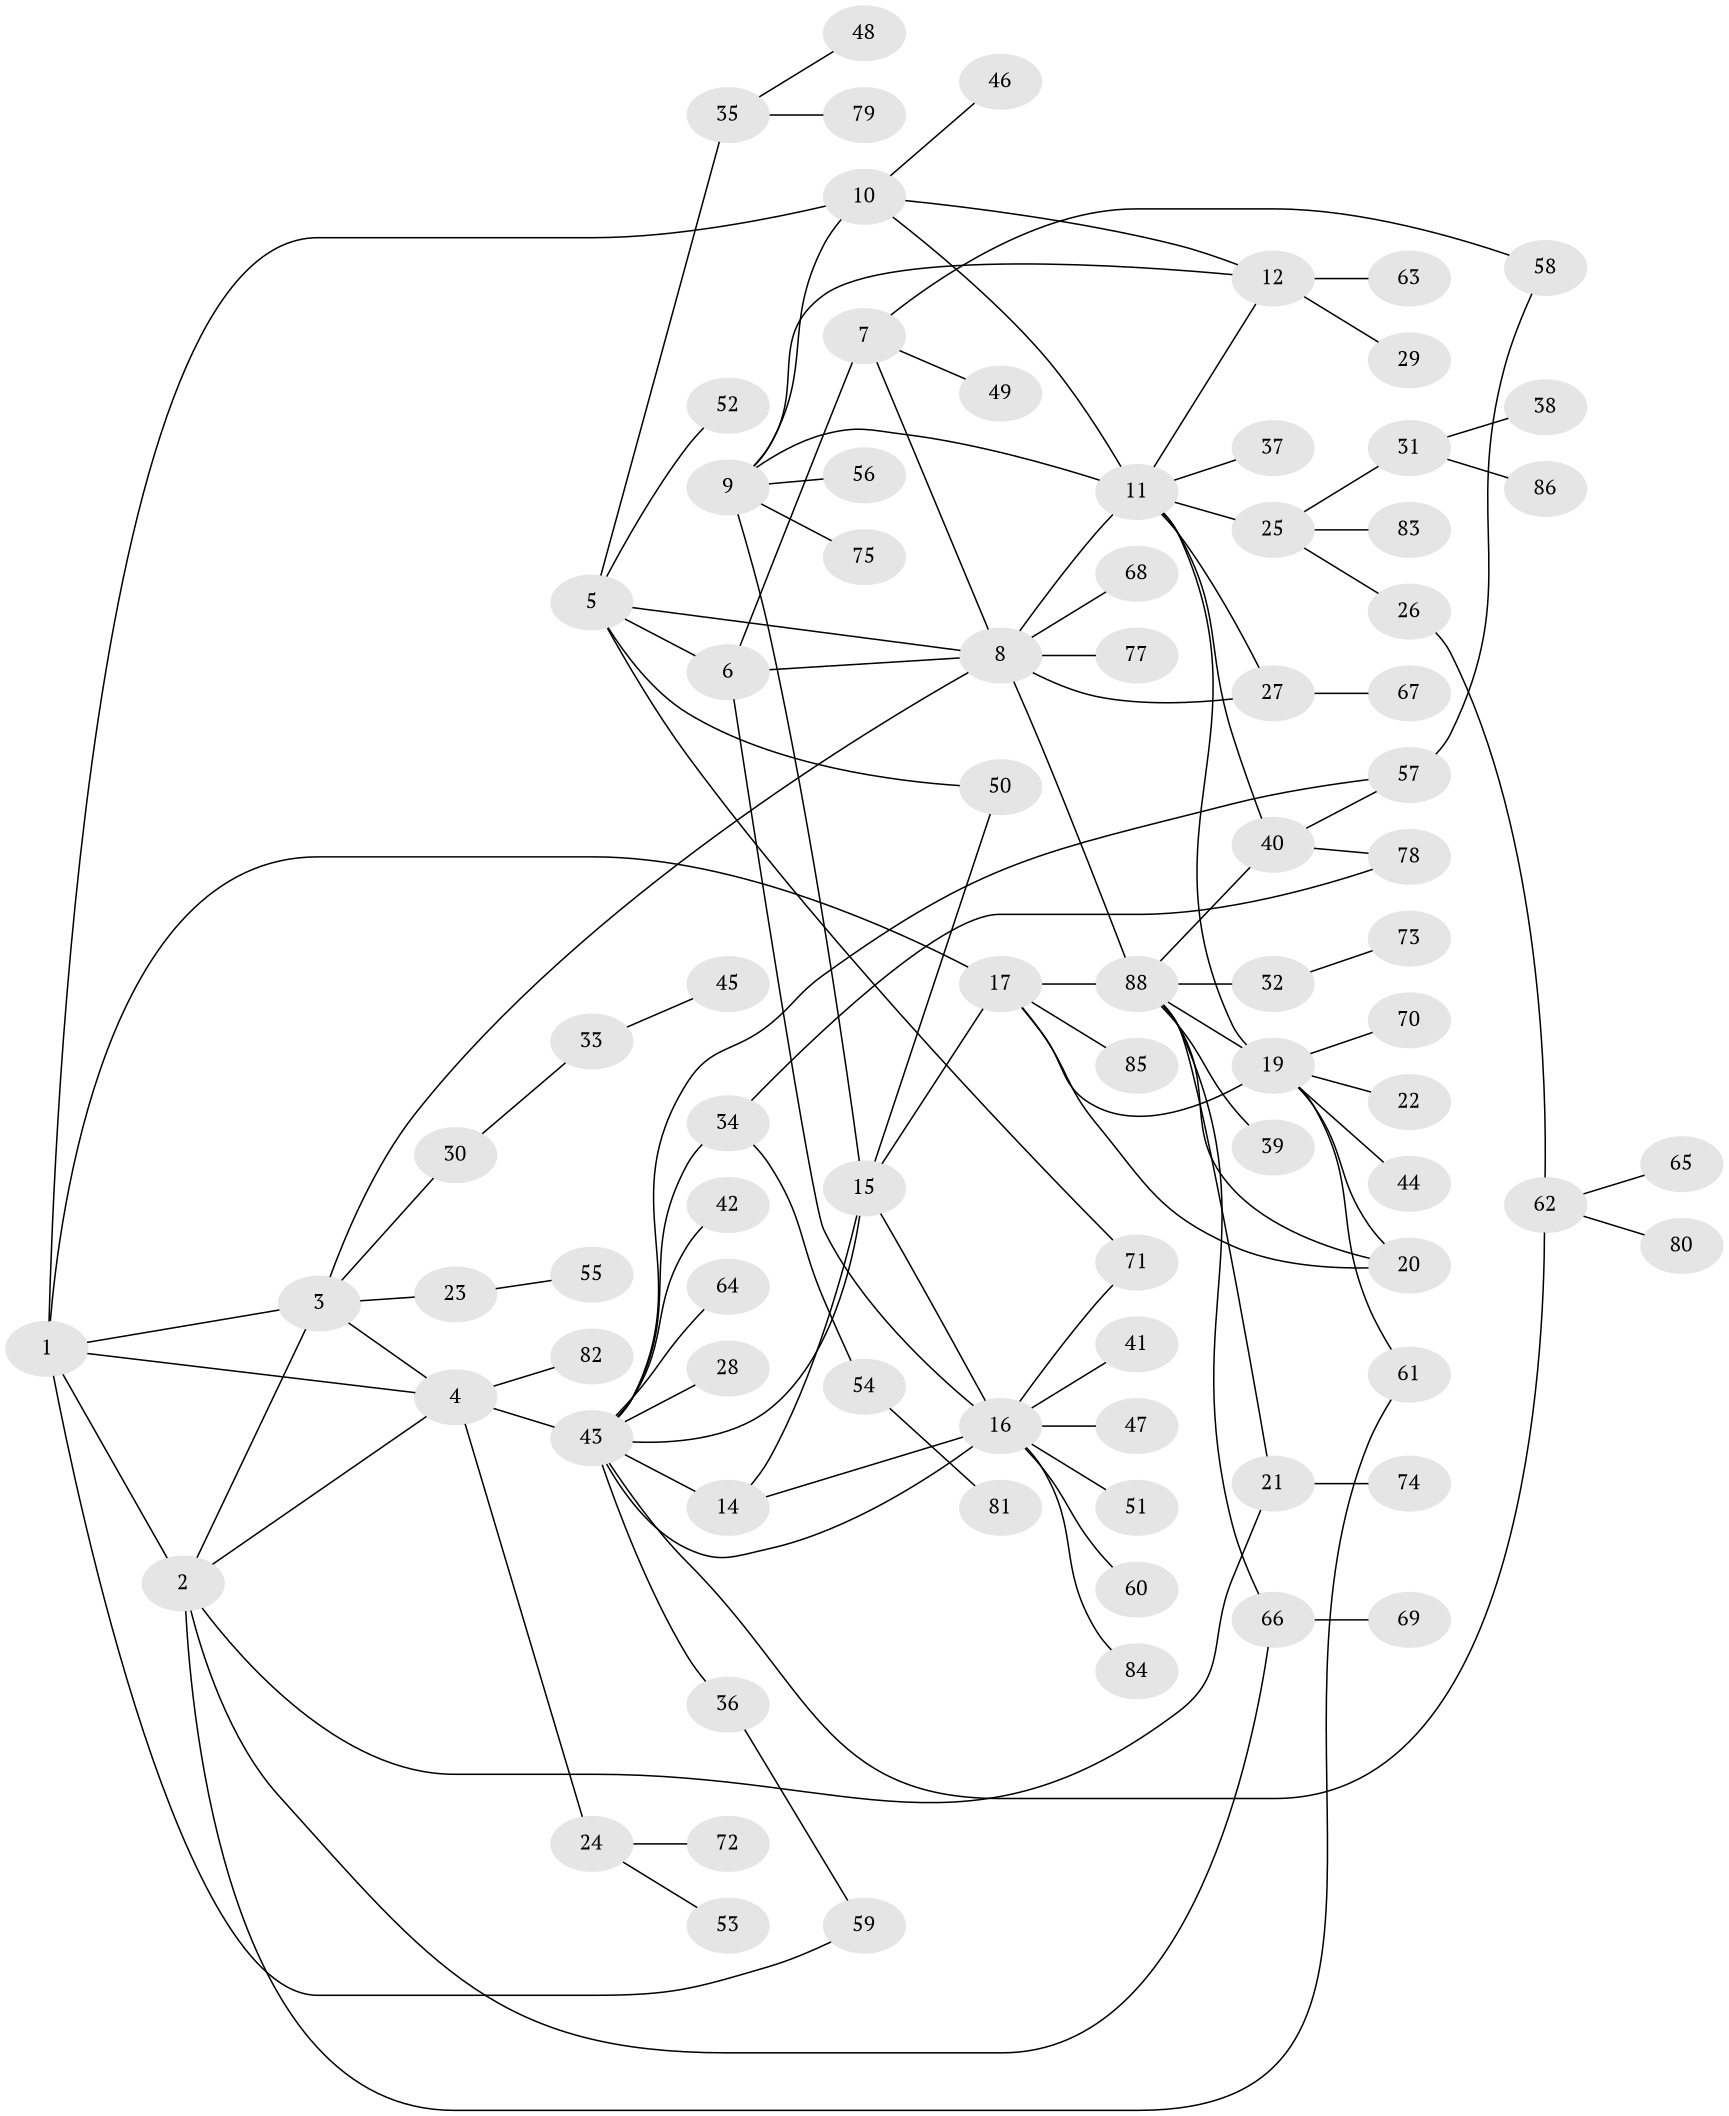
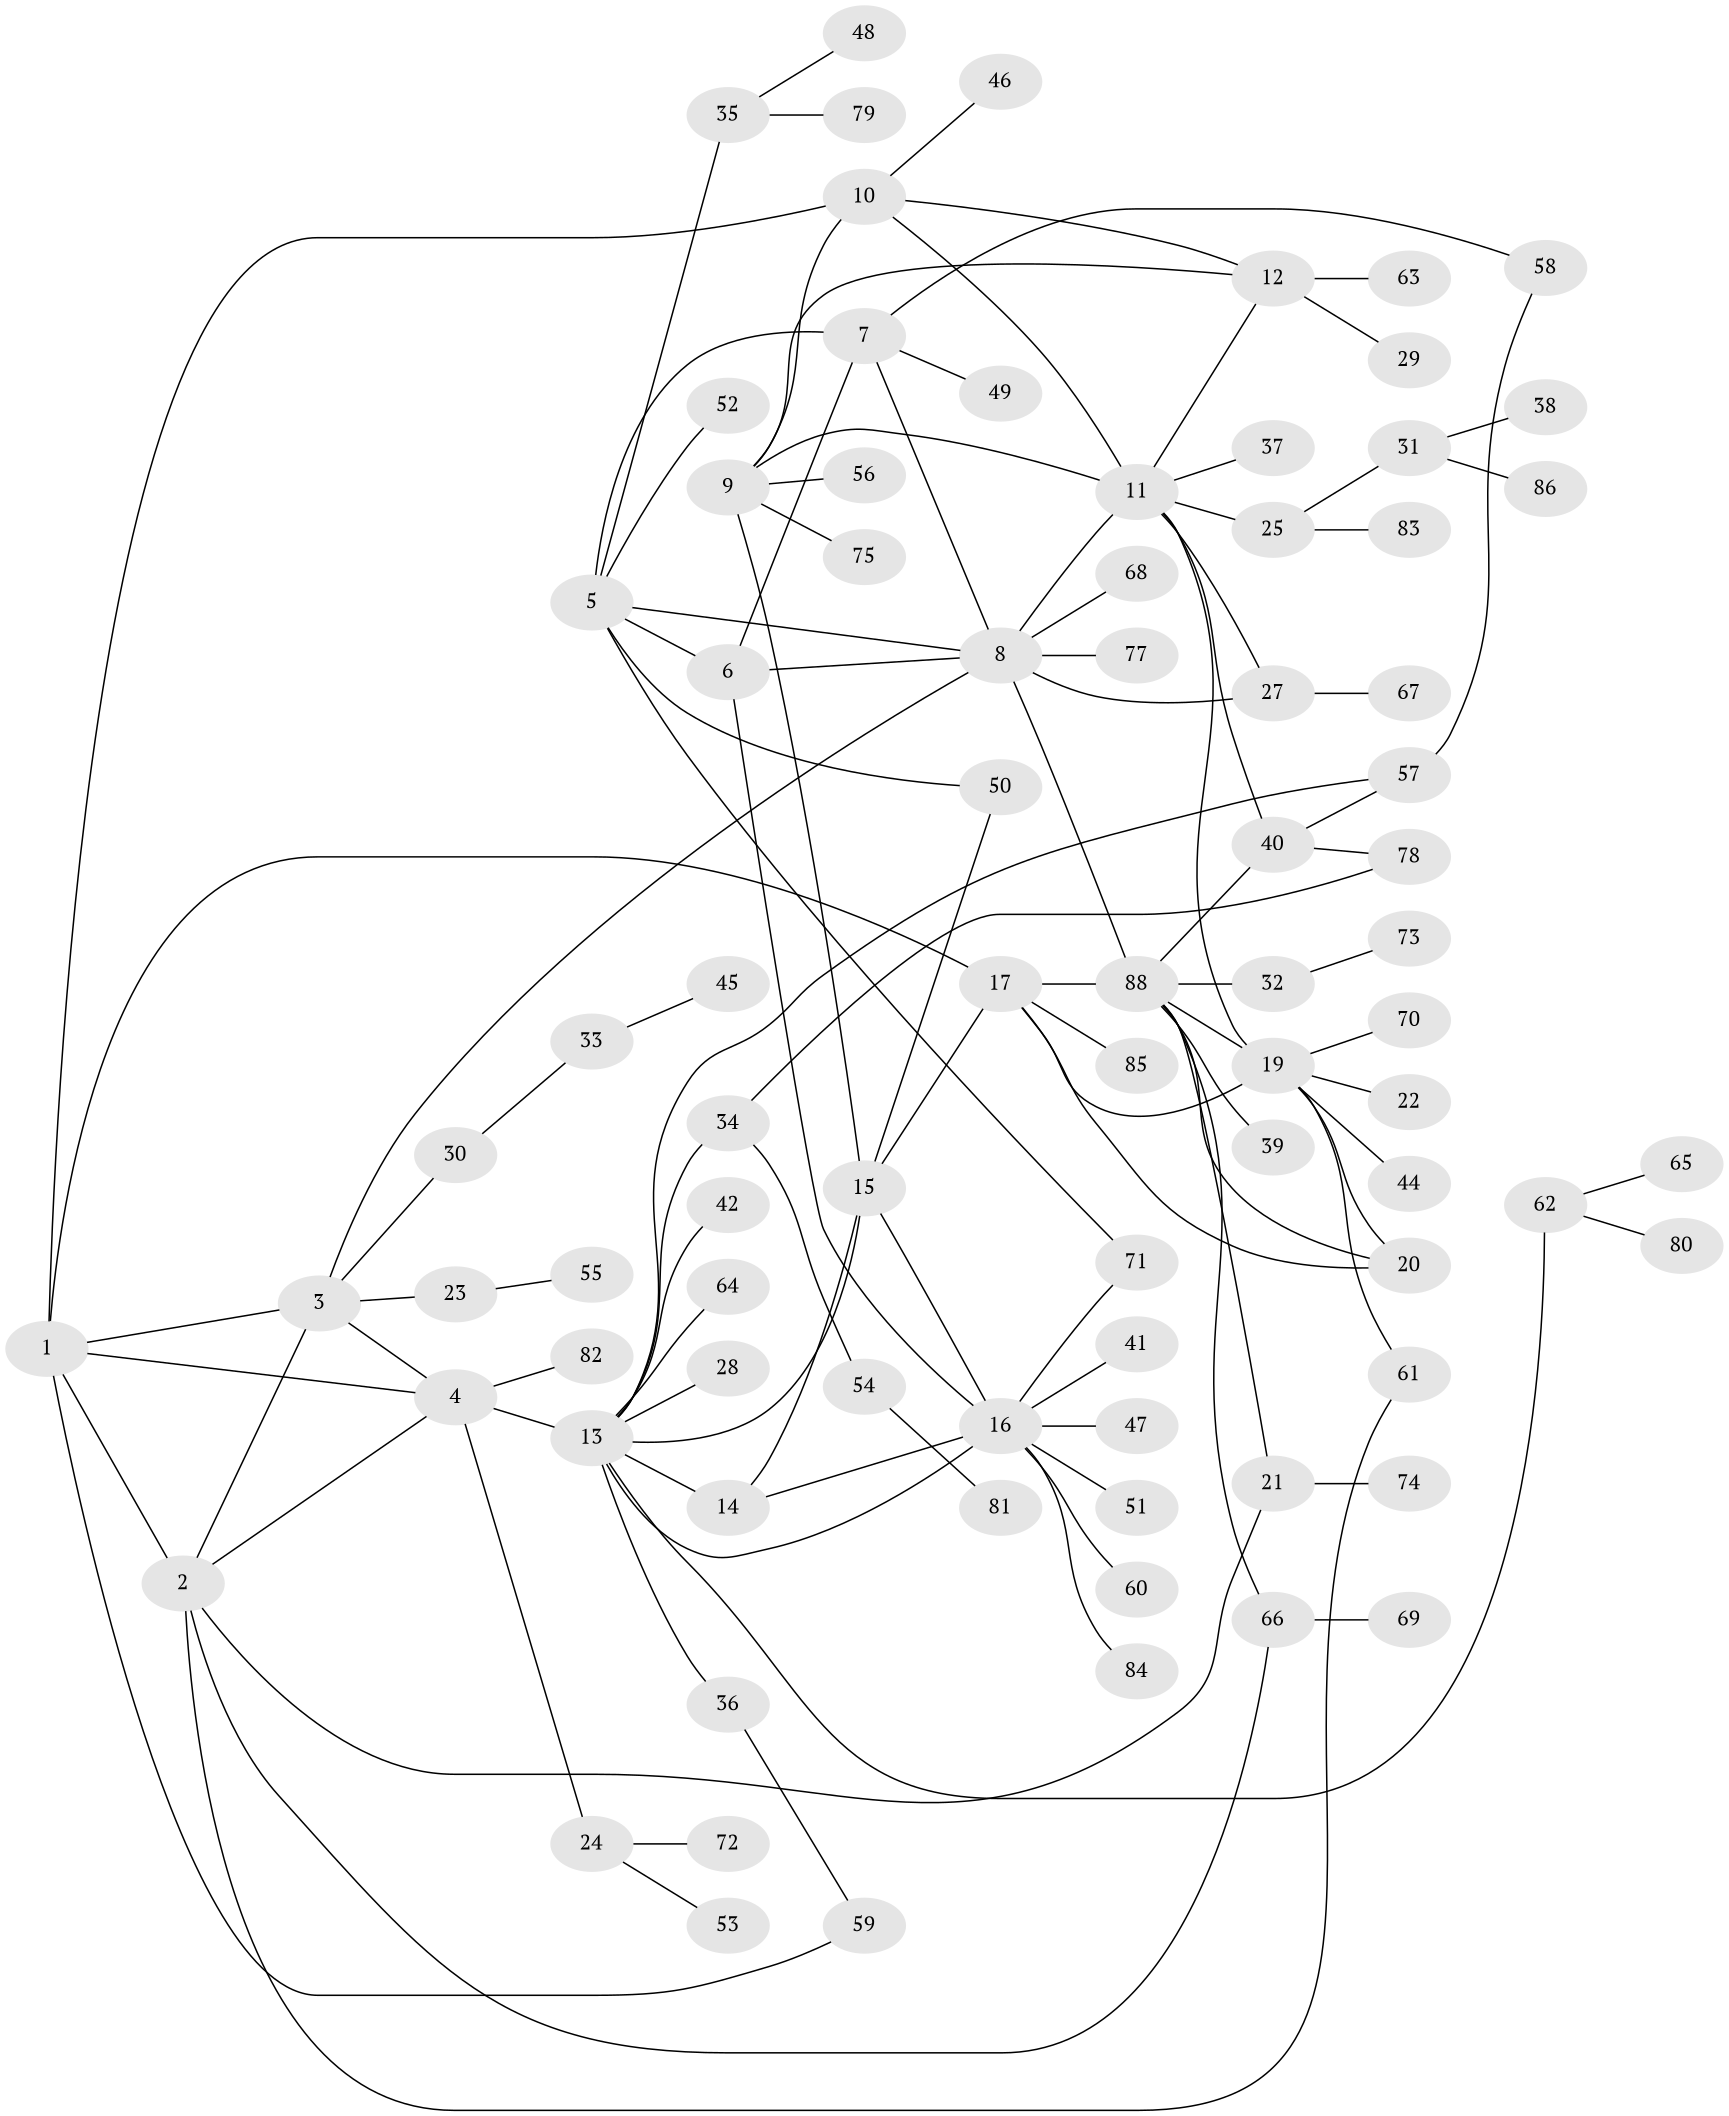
none -> (662, 391)
(1409, 612) -> none
(592, 1438) -> (592, 1438)
